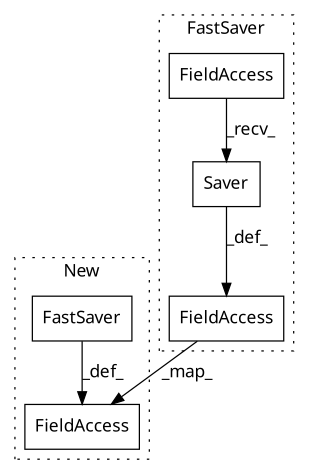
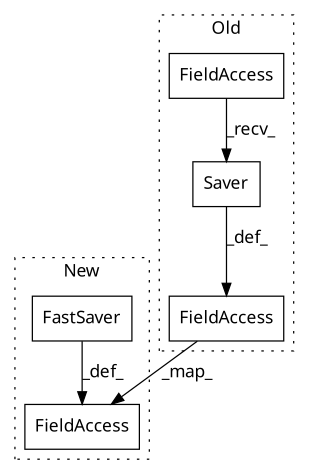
(226, 29) -> (226, 29)
